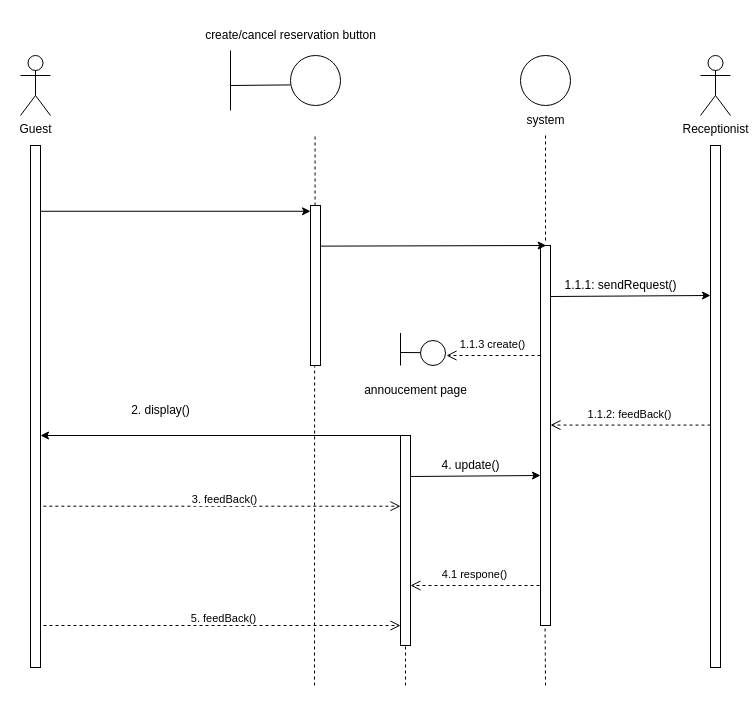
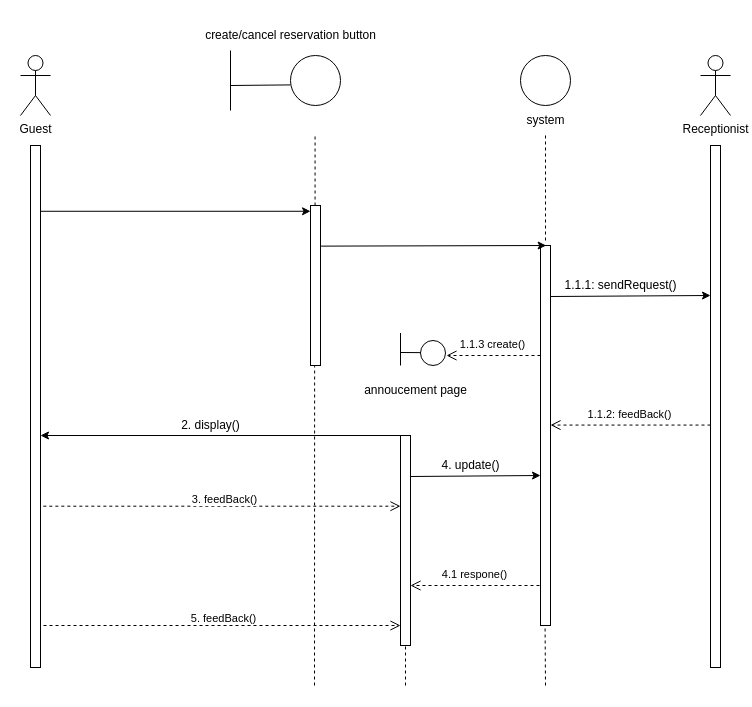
(161, 411) -> (211, 426)
